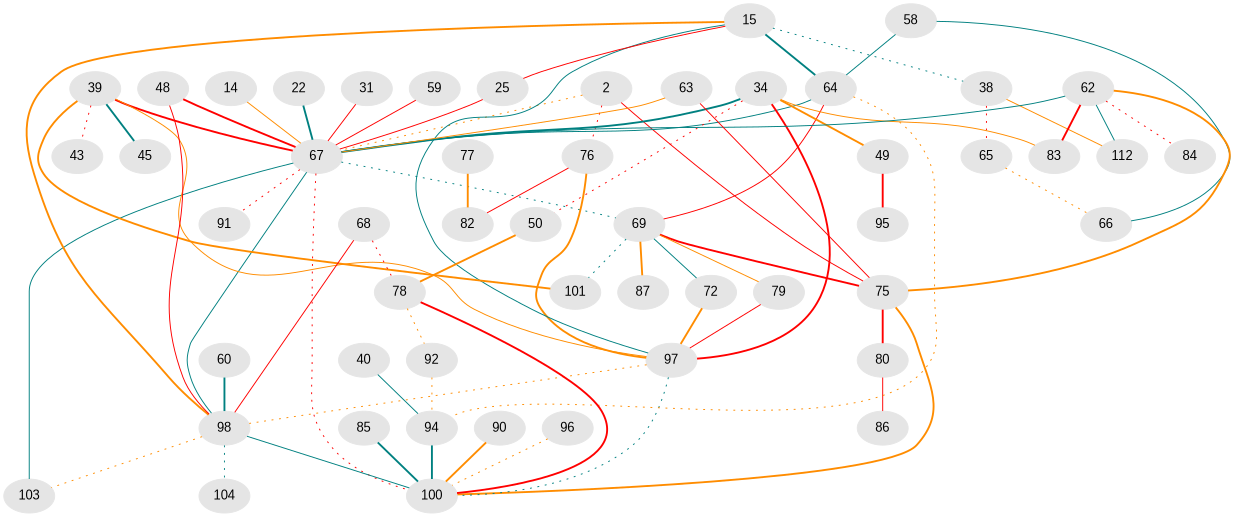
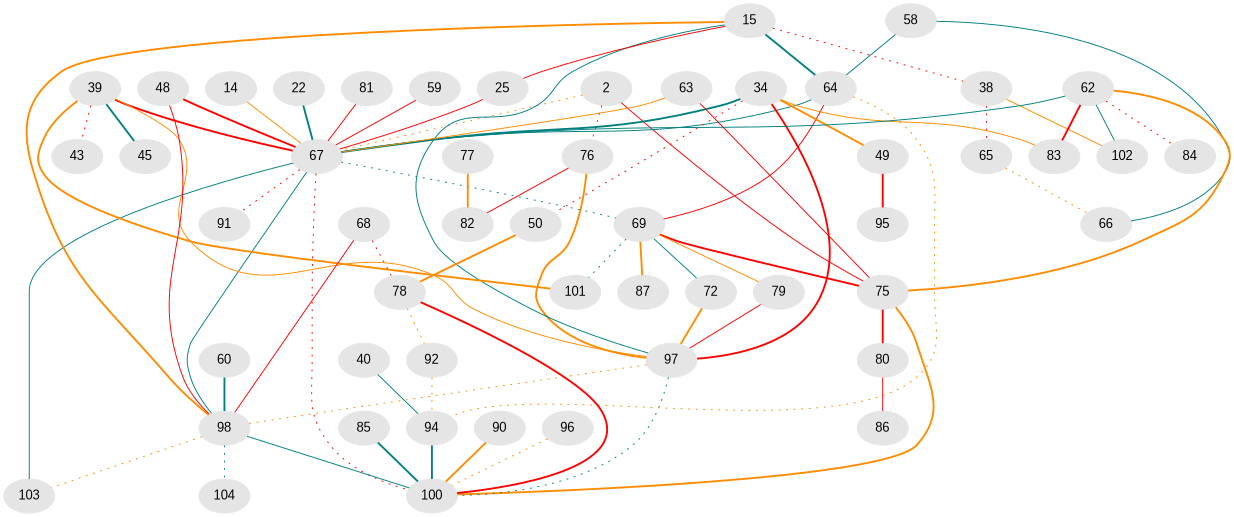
(863, 53) -> (863, 53)
(367, 89) -> (367, 89)
(1122, 157) -> (1122, 157)
